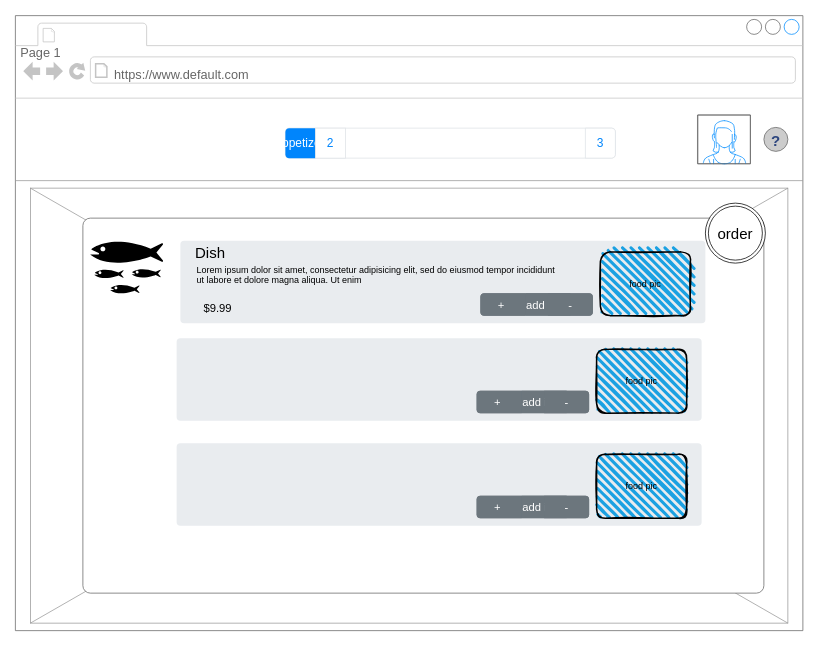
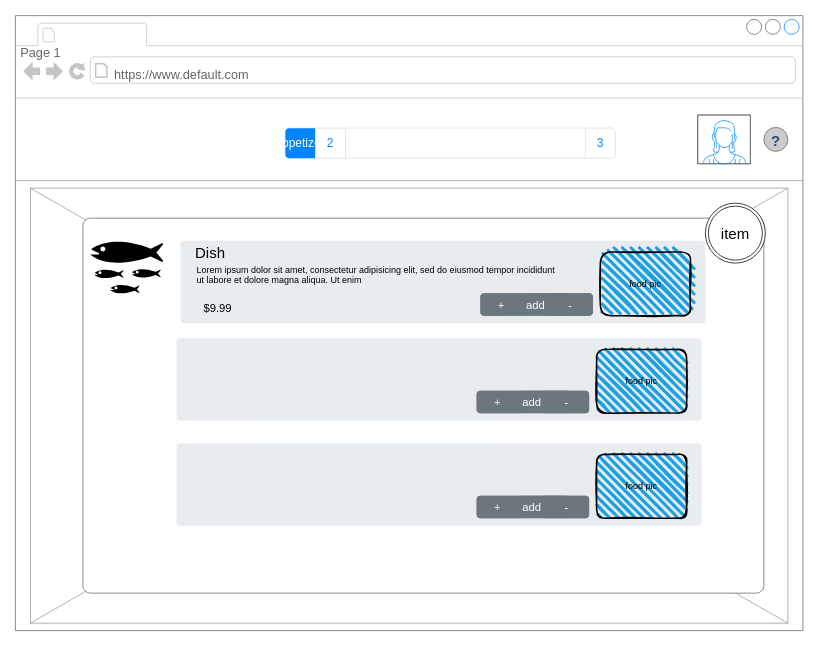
(735, 233) -> (735, 233)
